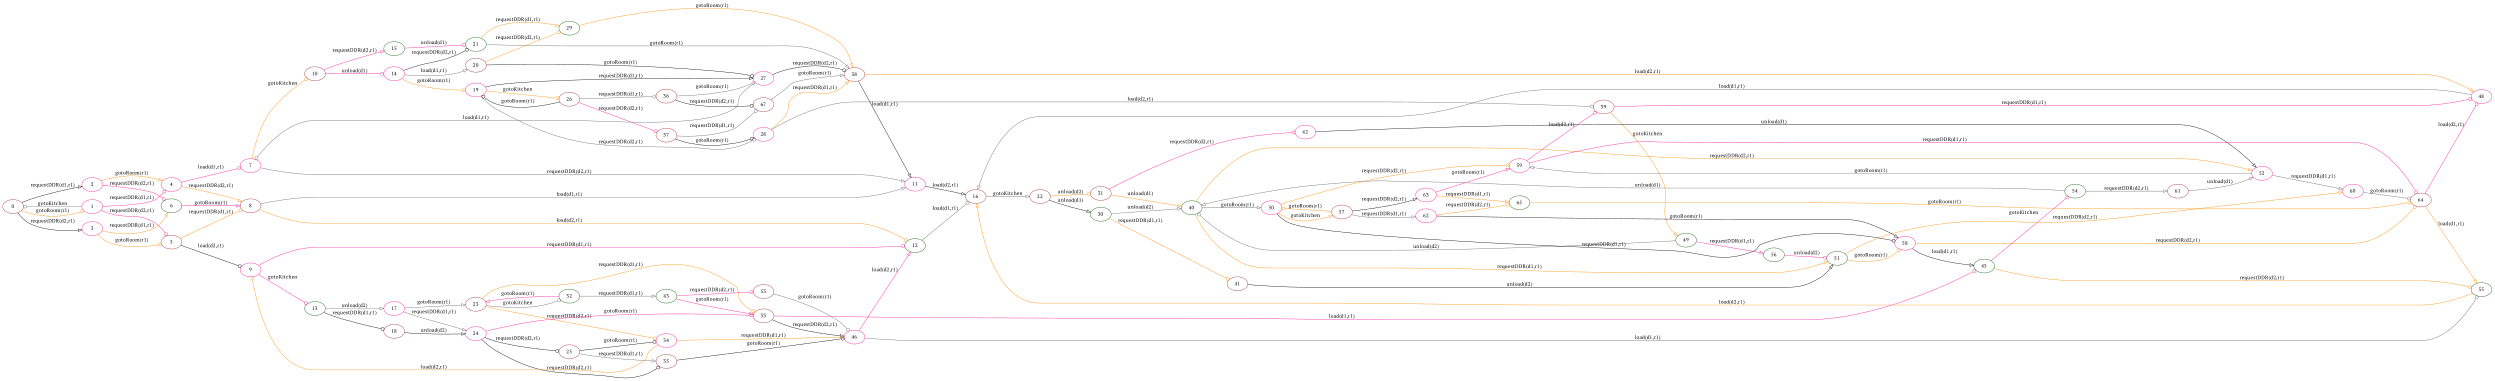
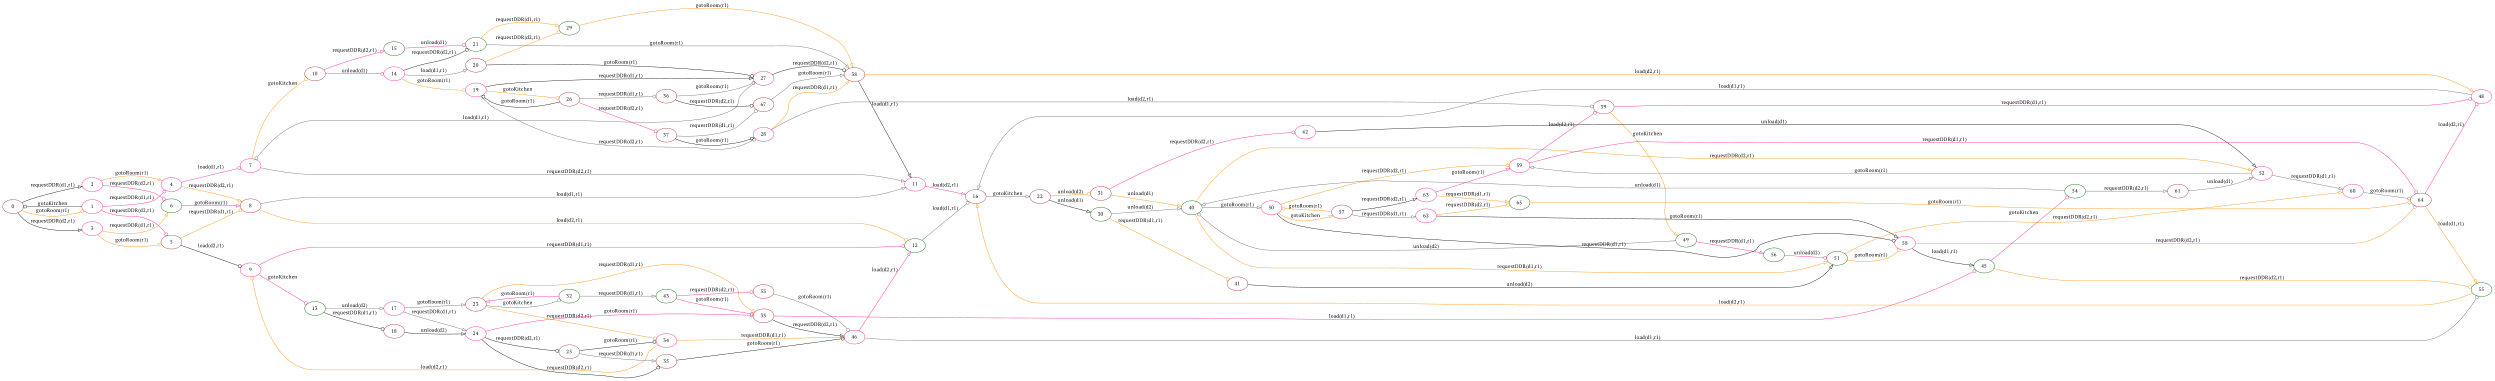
(943, 190) -> (943, 190)
(54, 207) -> (54, 207)
(713, 307) -> (713, 307)
